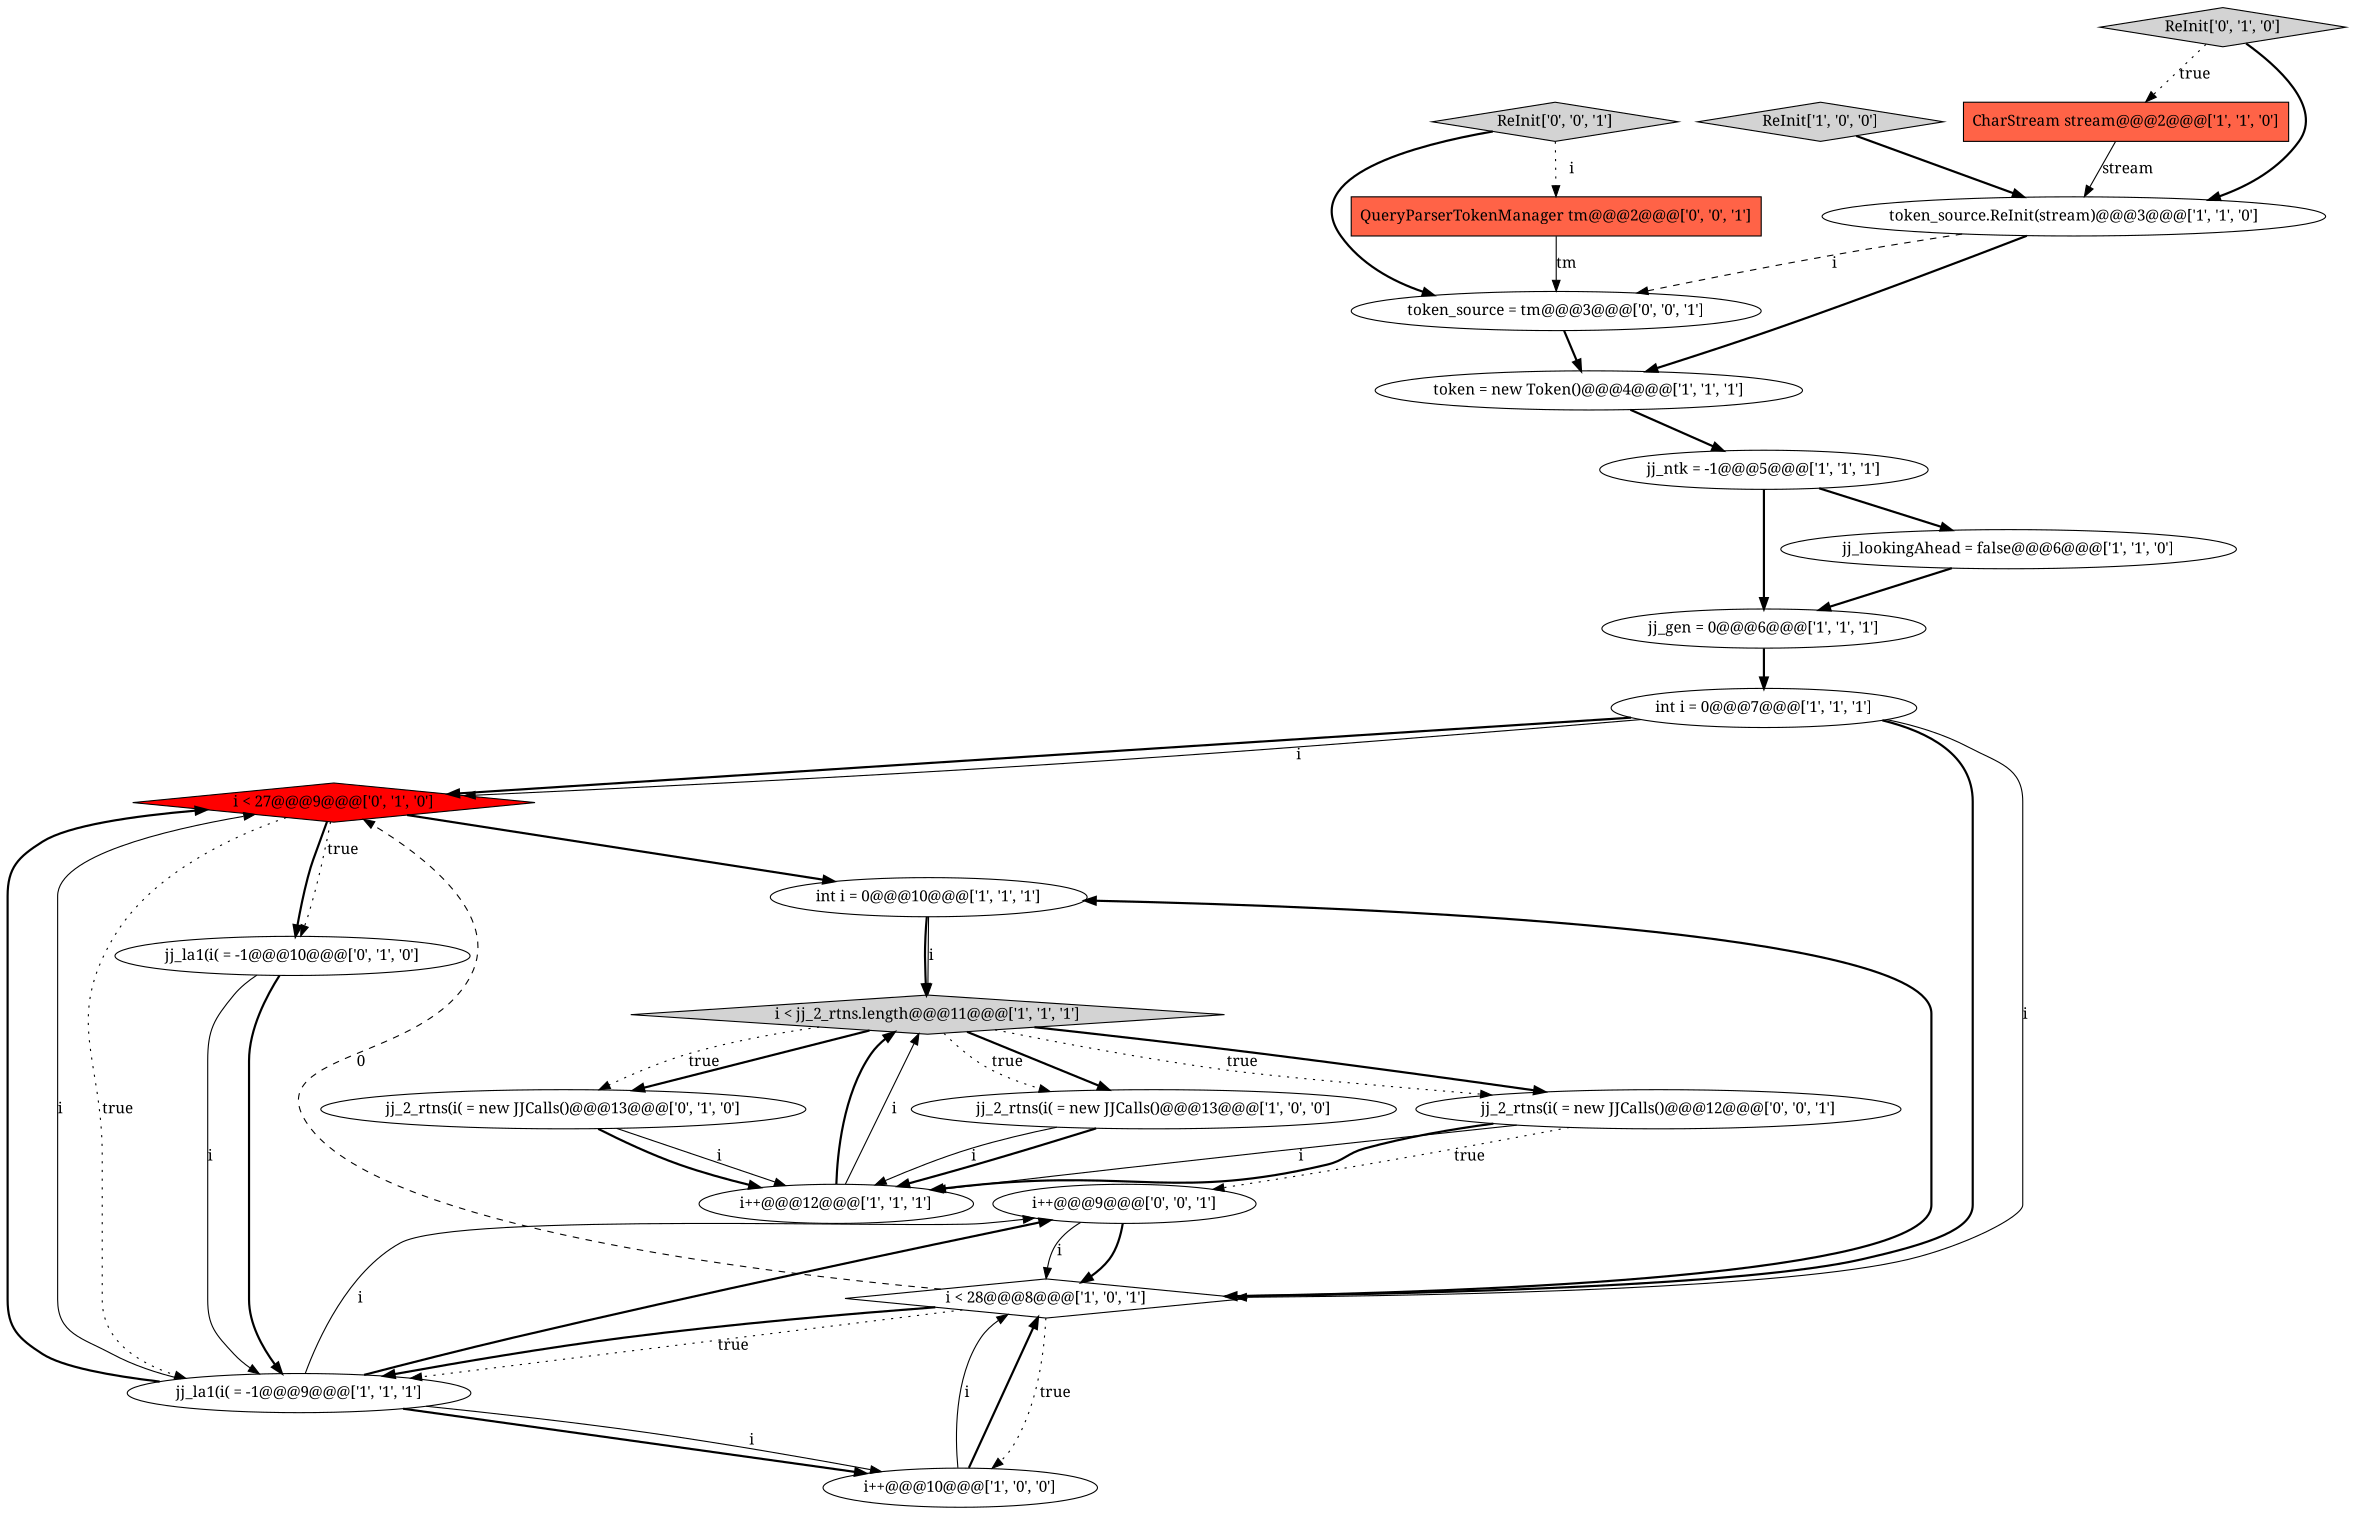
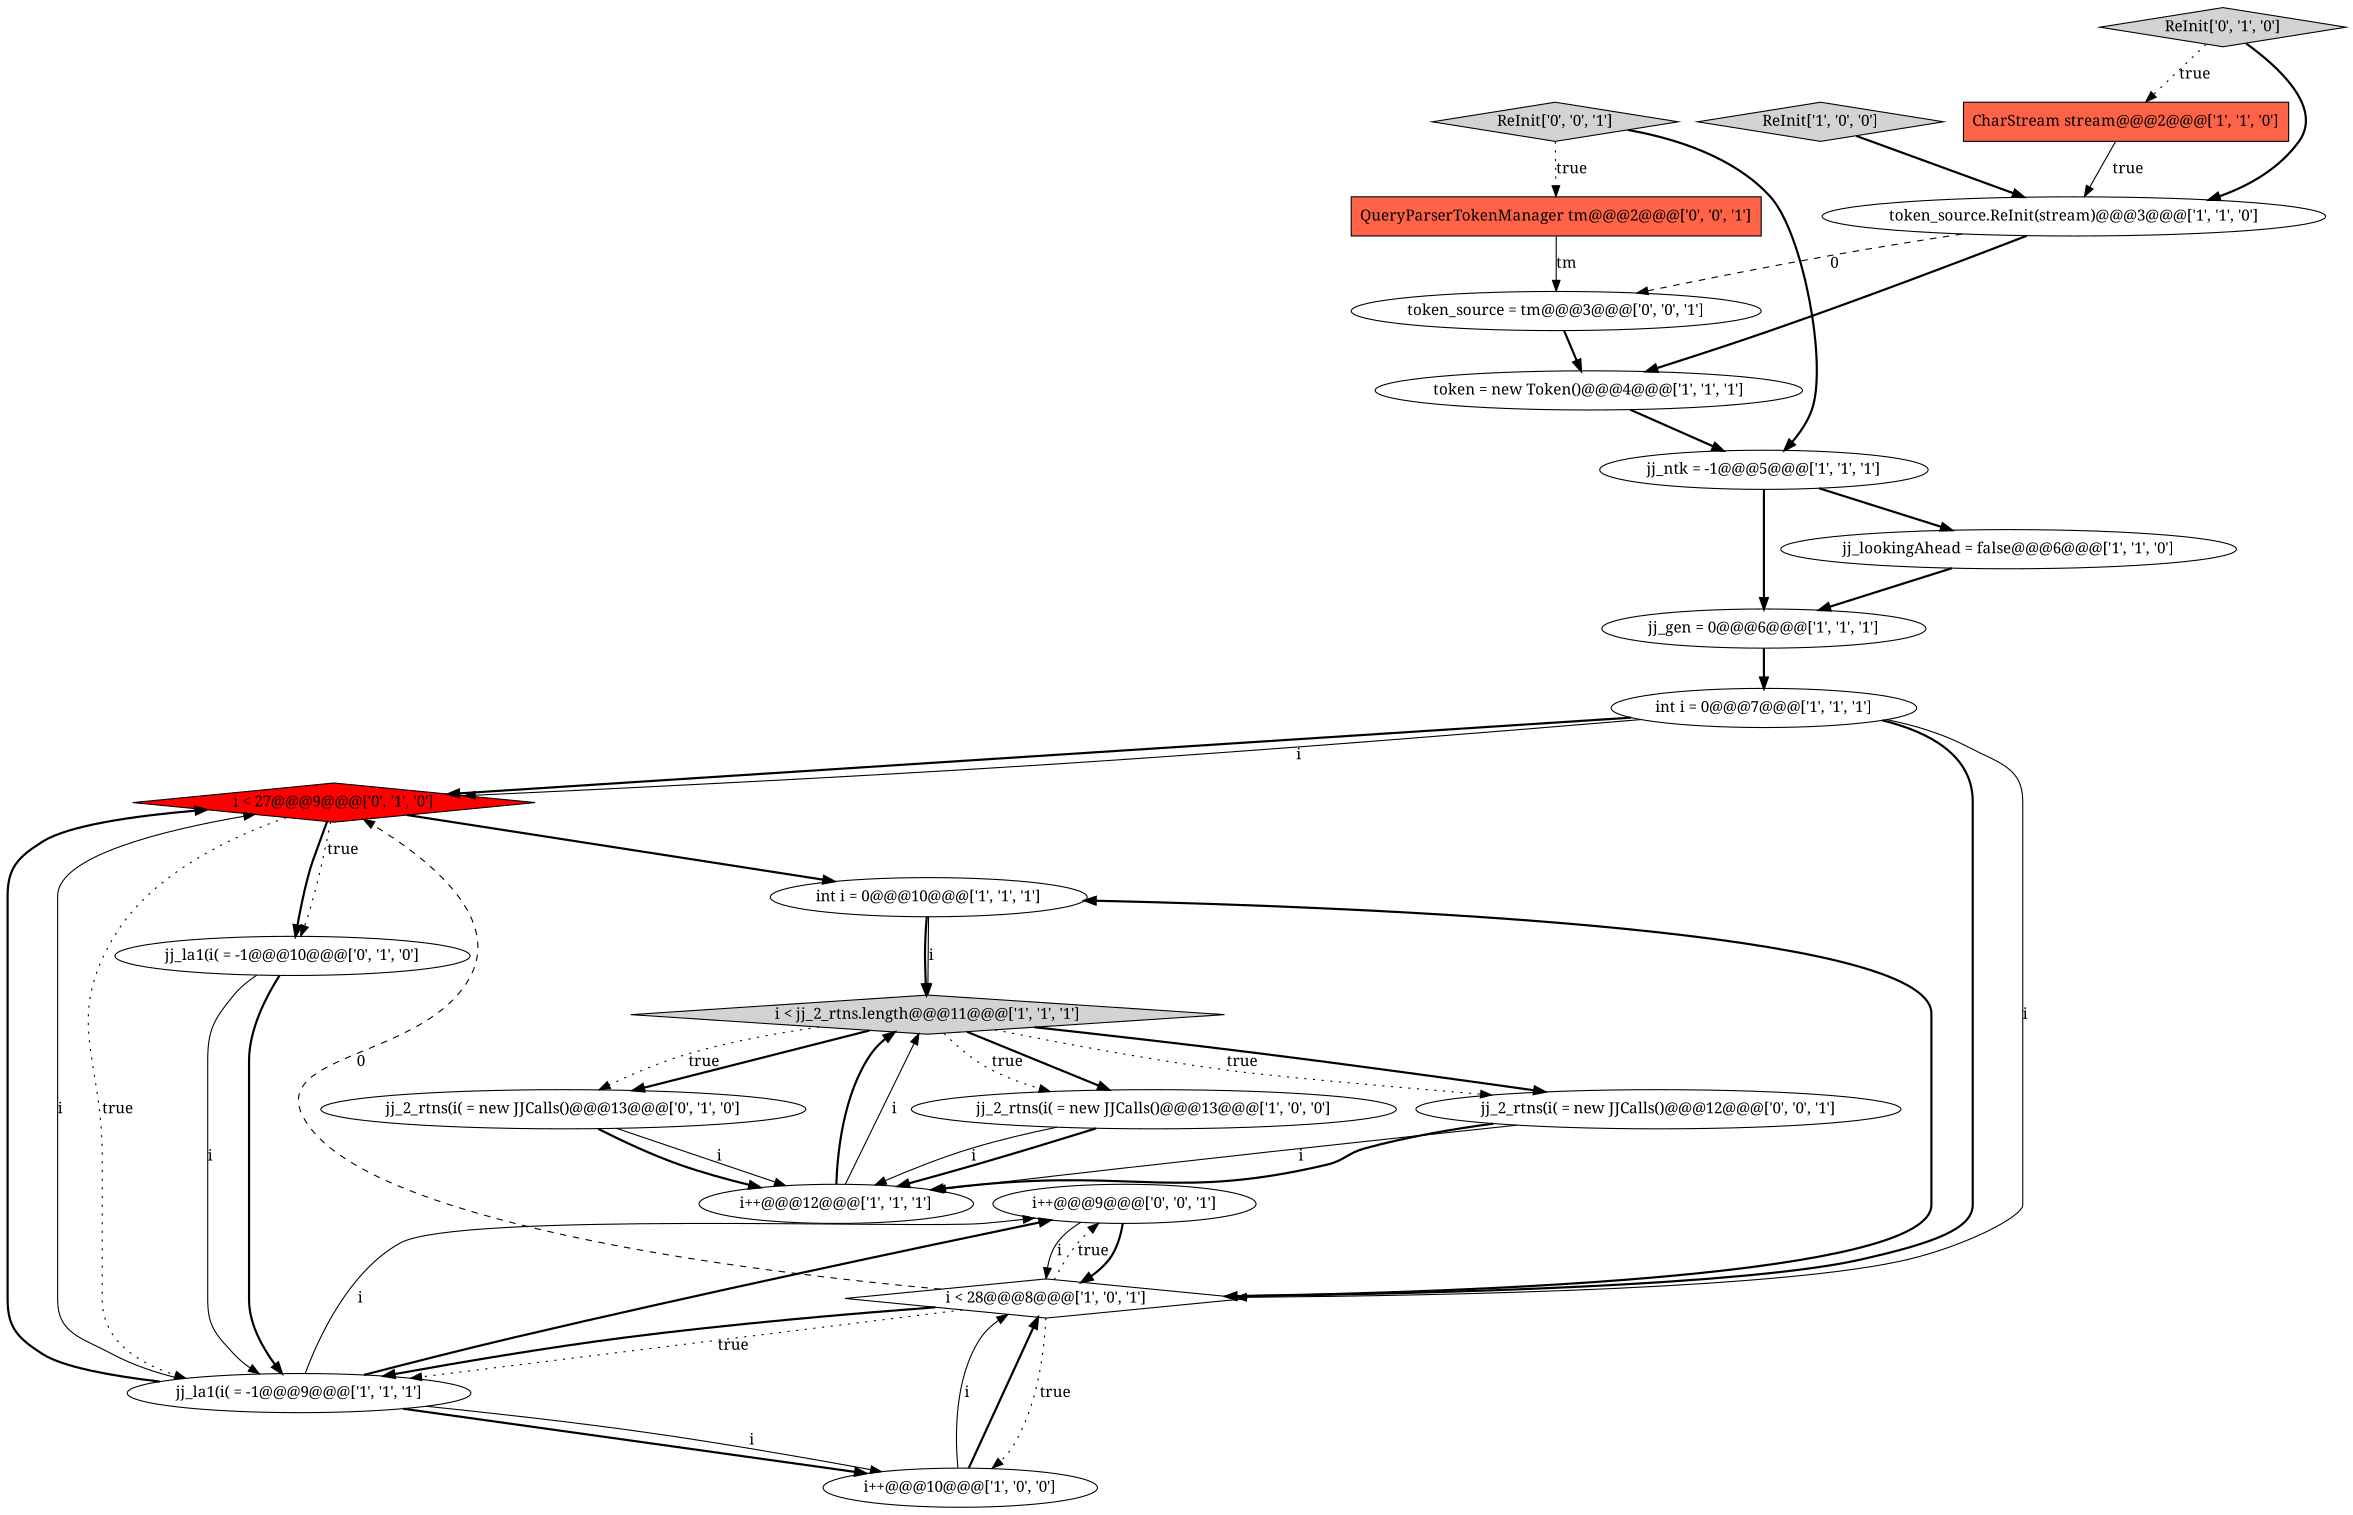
(1572, 169) -> (1572, 169)
(2128, 169) -> (2128, 169)
(1346, 185) -> (1794, 241)
(1835, 264) -> (1835, 264)
(1397, 1159) -> (1070, 1253)
